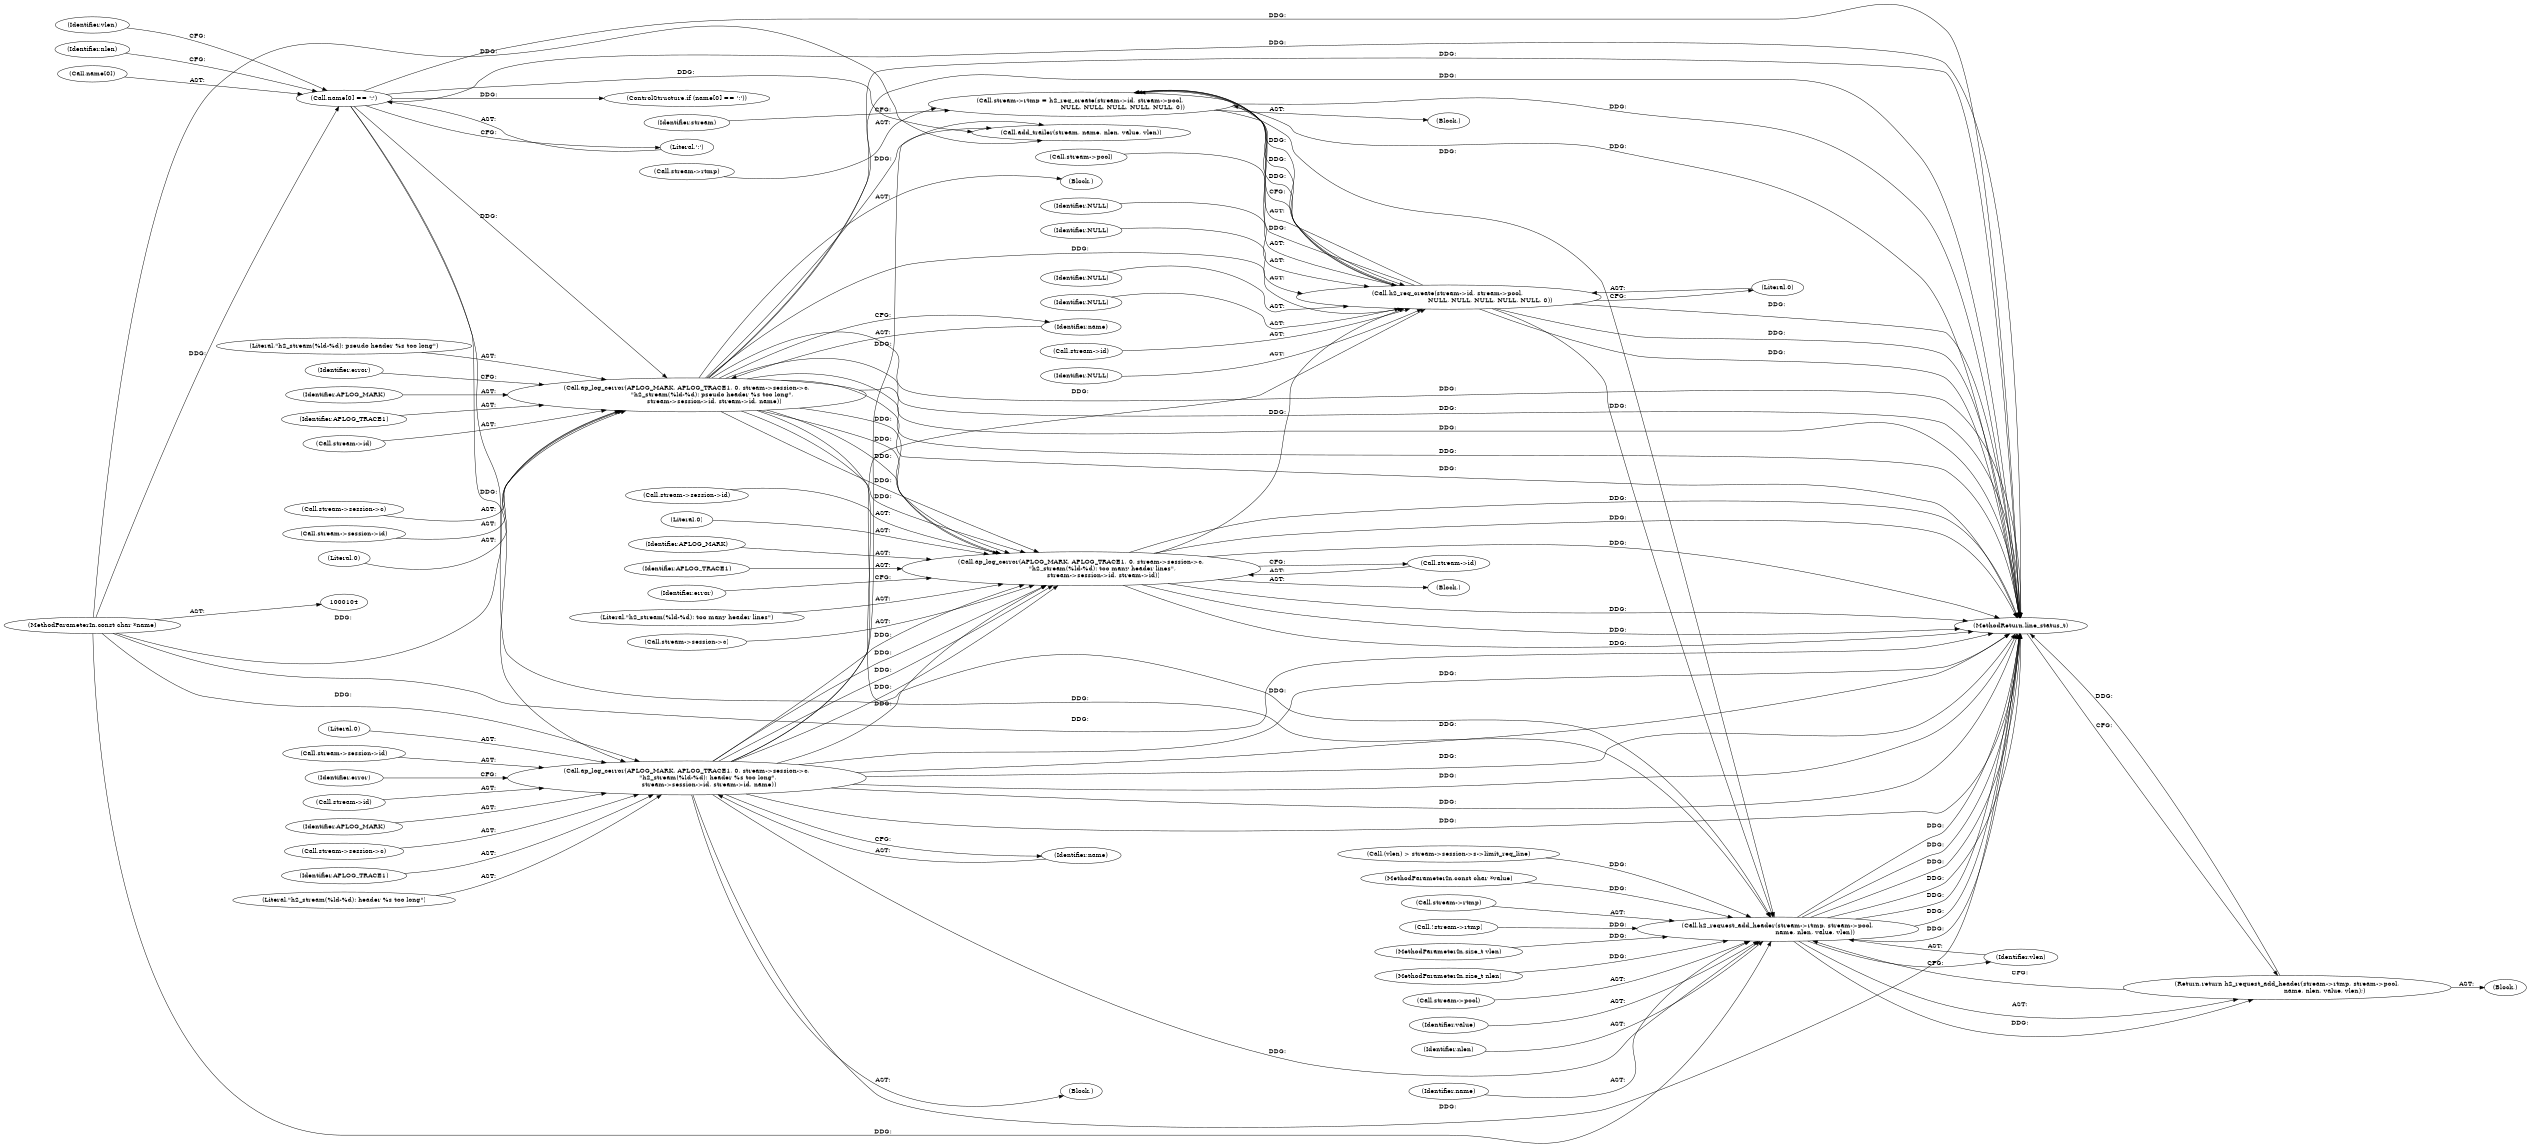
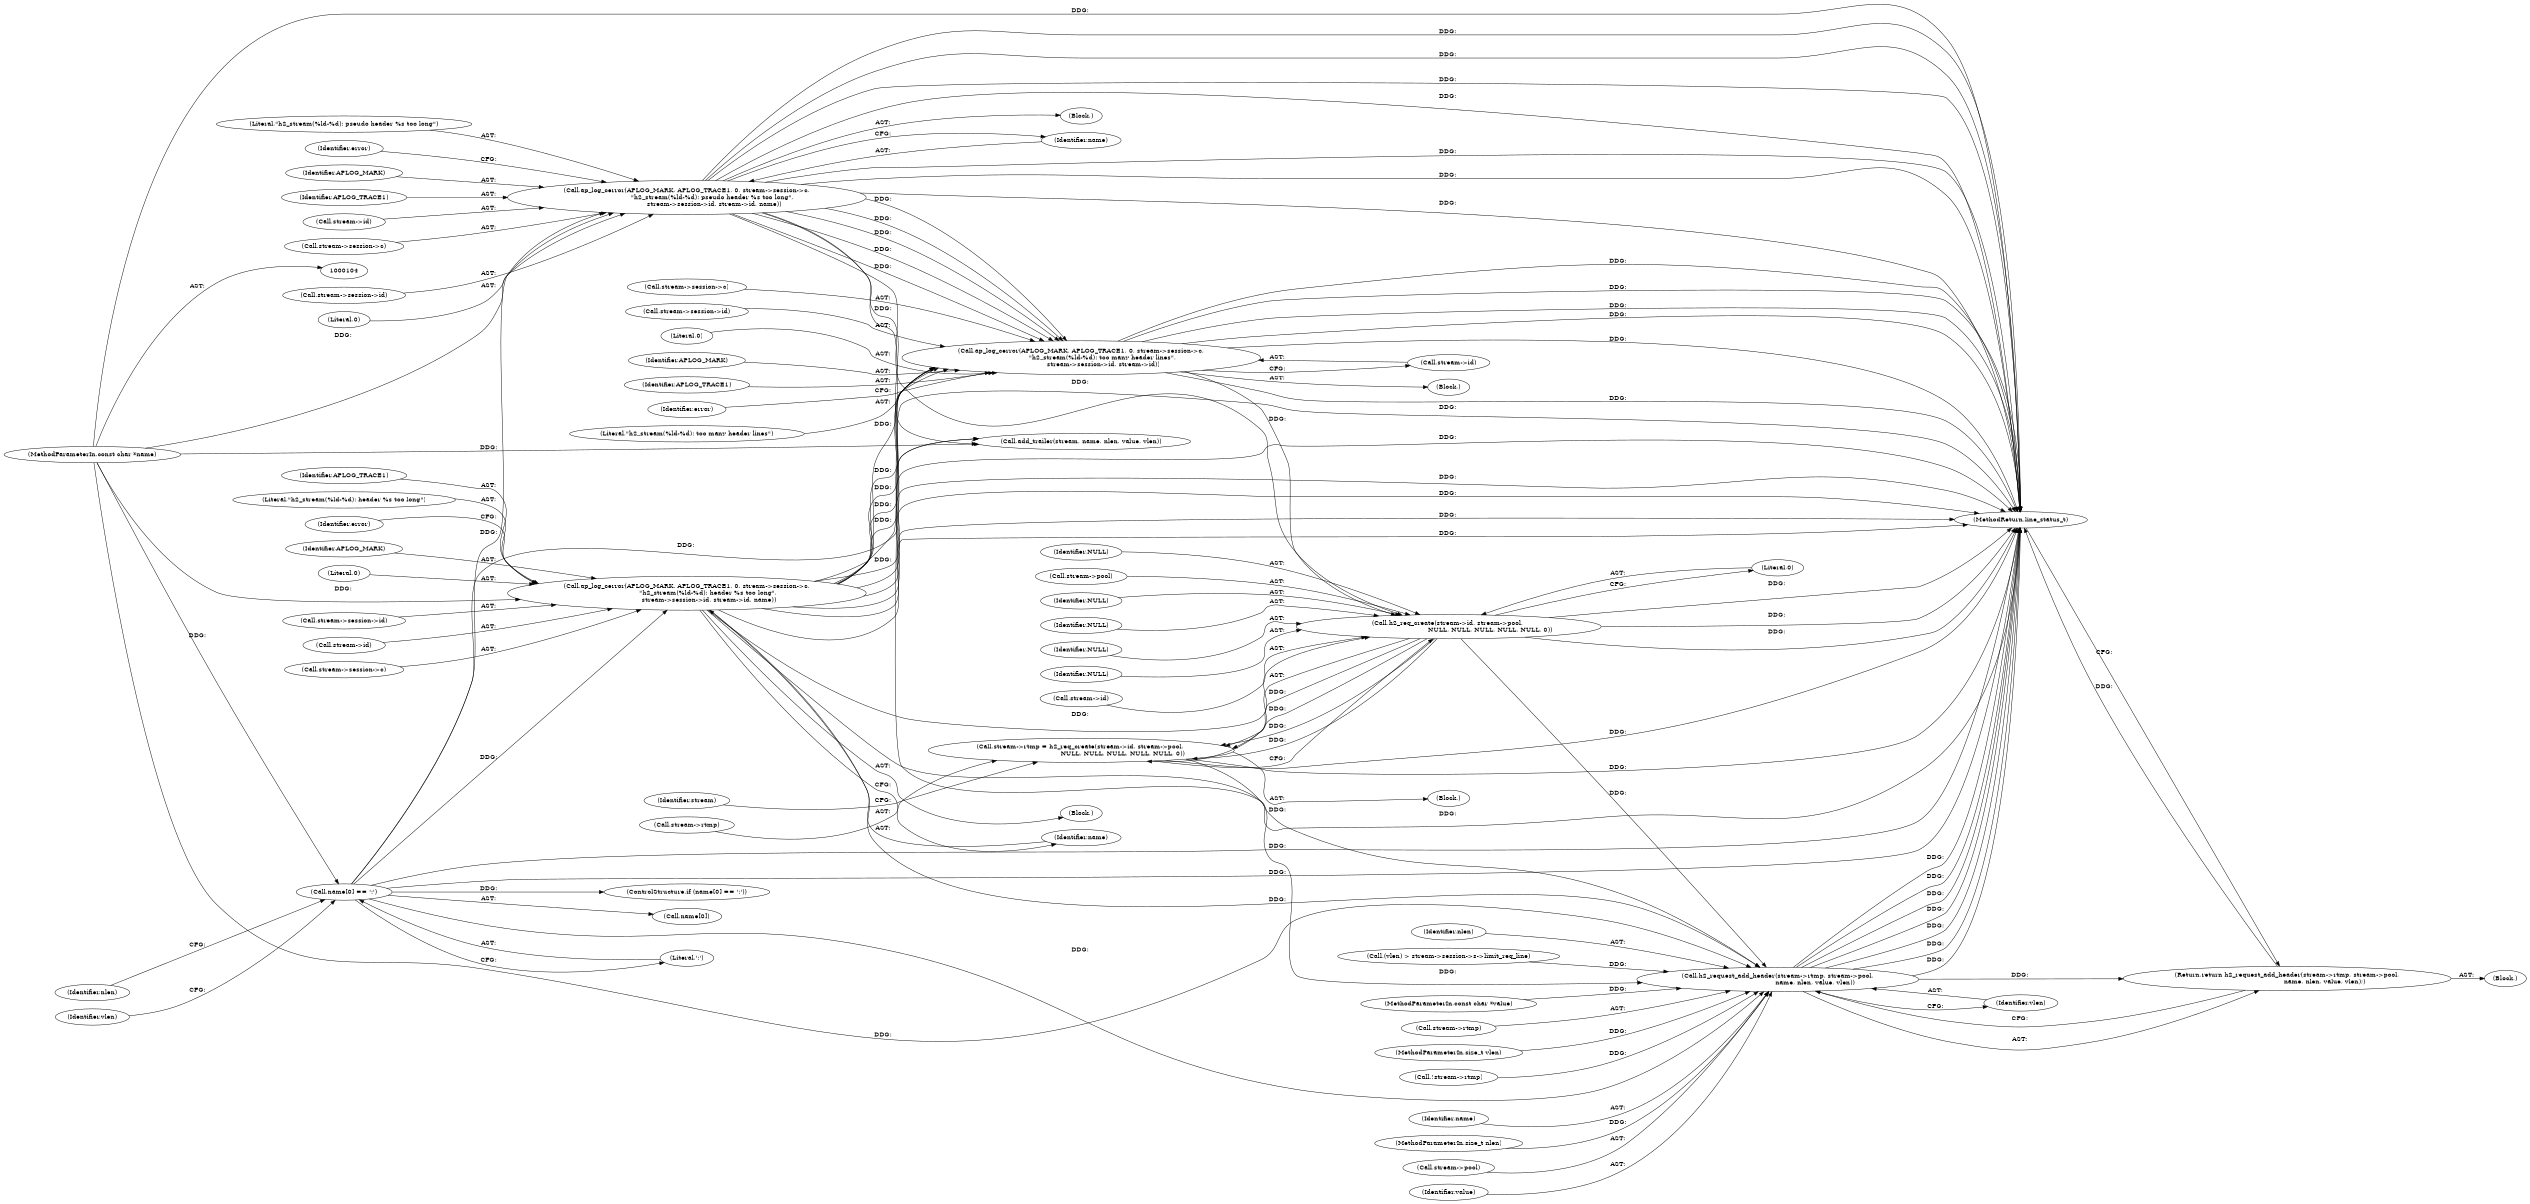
(211, 85) -> (518, 905)
